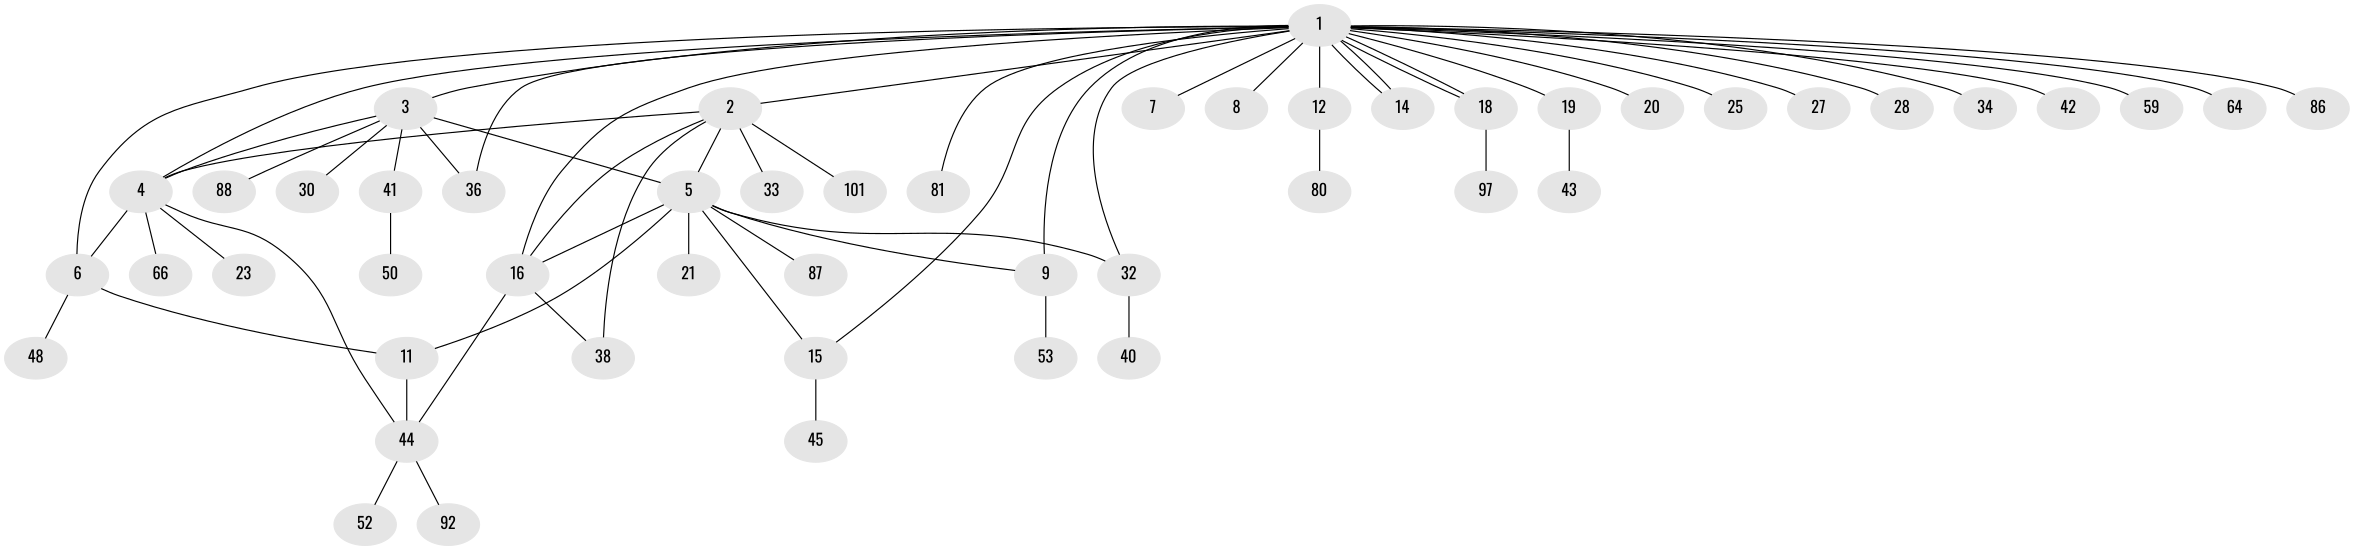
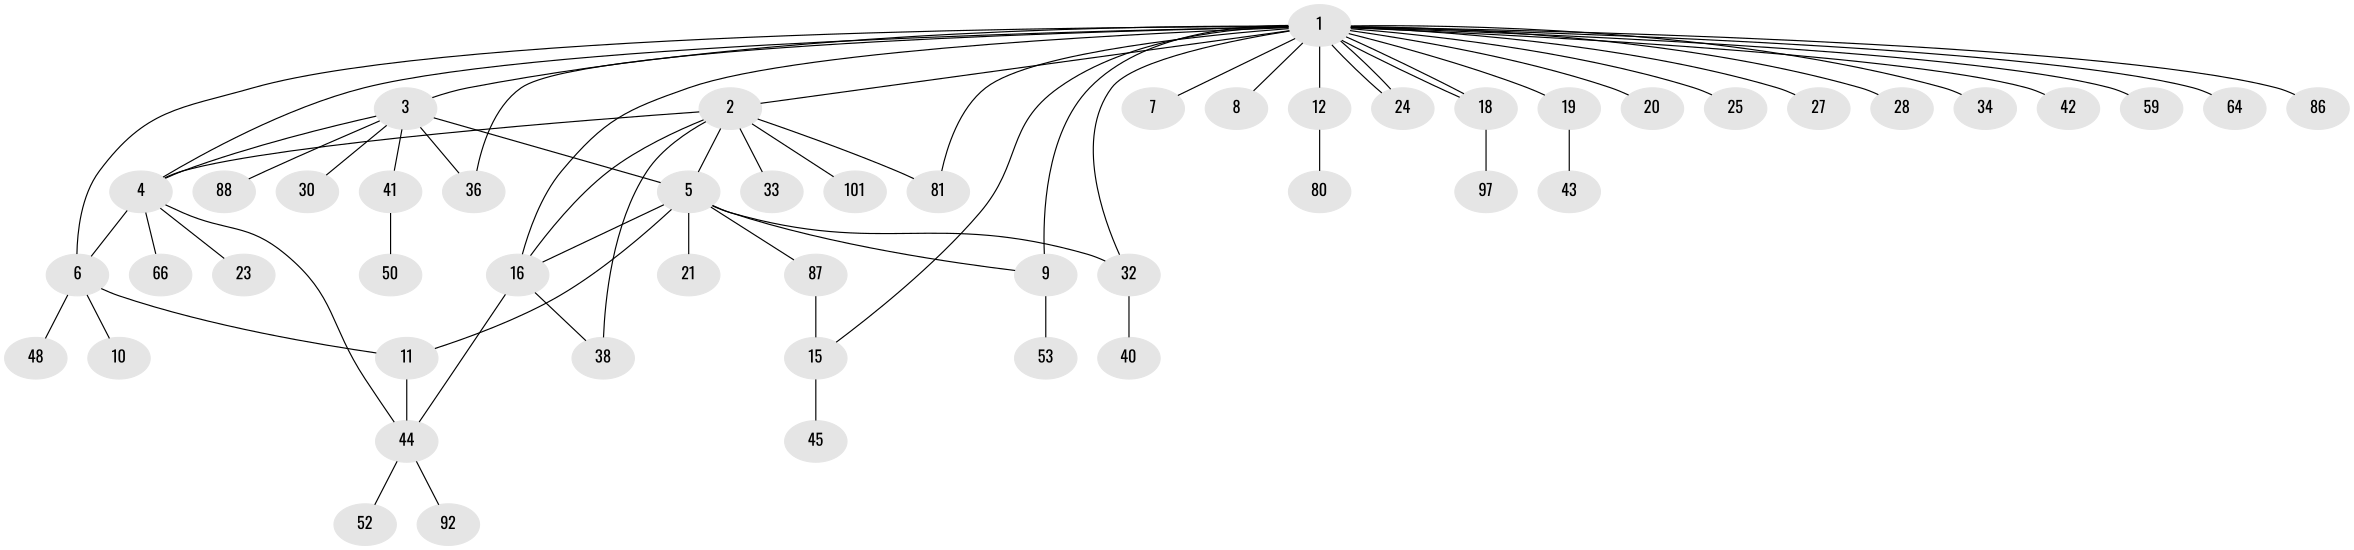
(1403, 109) -> (1403, 109)
none -> (836, 147)
(752, 275) -> (816, 317)
none -> (119, 358)
